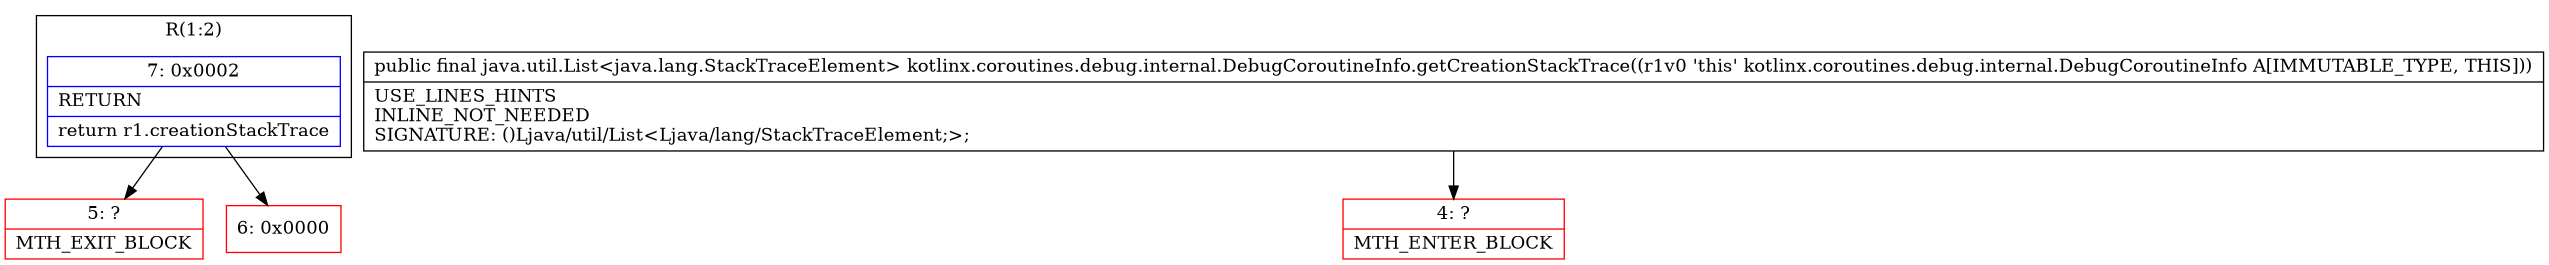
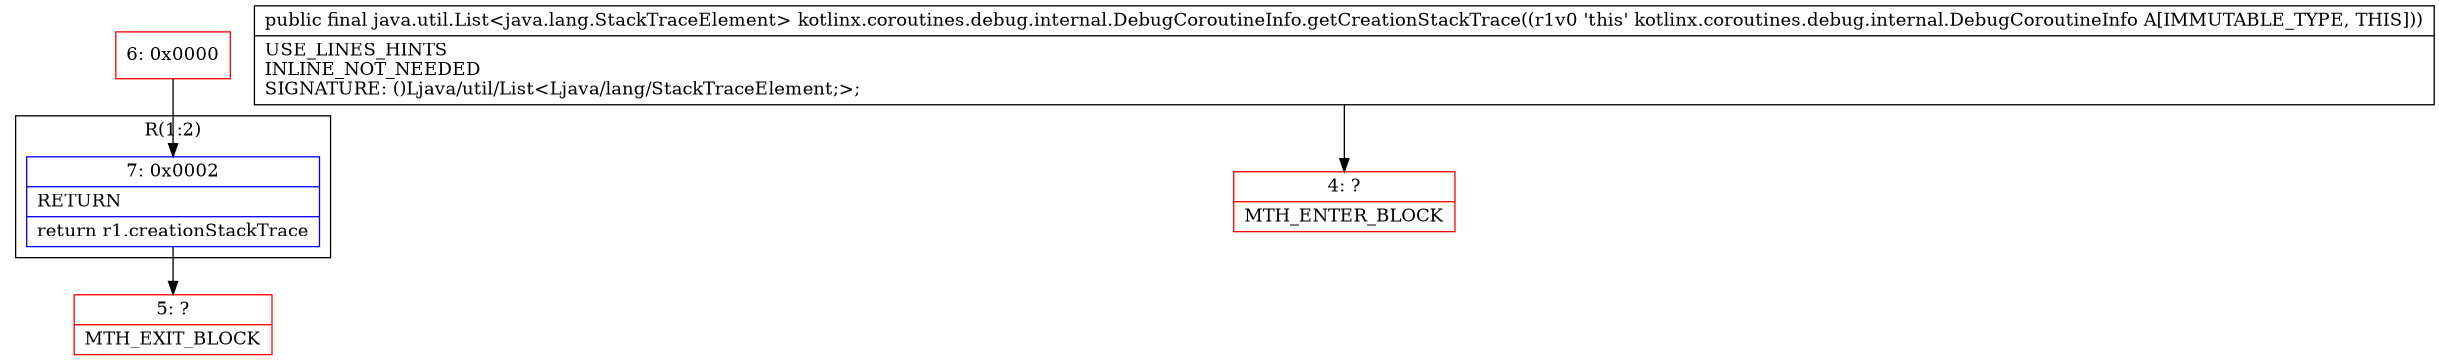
(243, 171) -> (173, 108)
